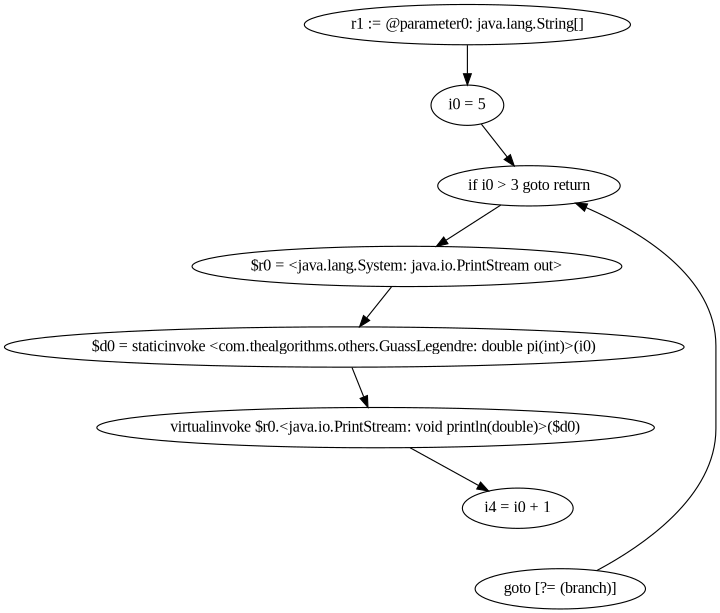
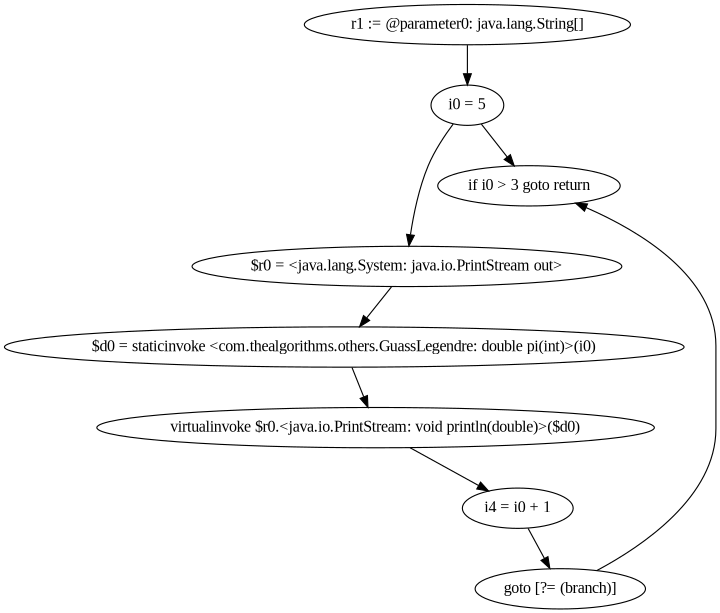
(473, 223) -> (424, 176)
none -> (536, 543)
